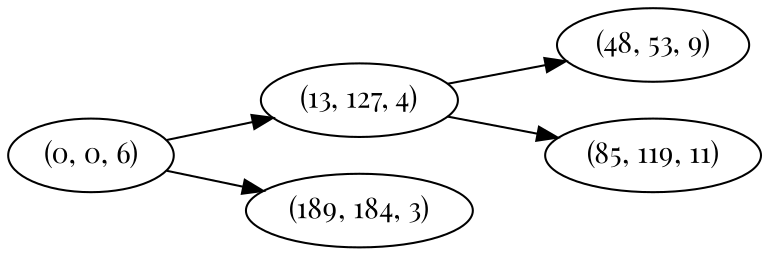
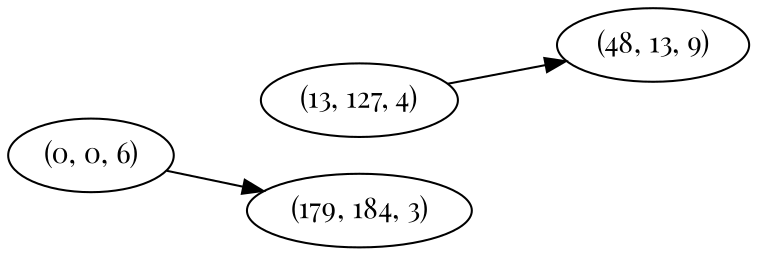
(653, 45) -> (653, 45)
(210, 131) -> none
(653, 155) -> none
(359, 211) -> (359, 211)
